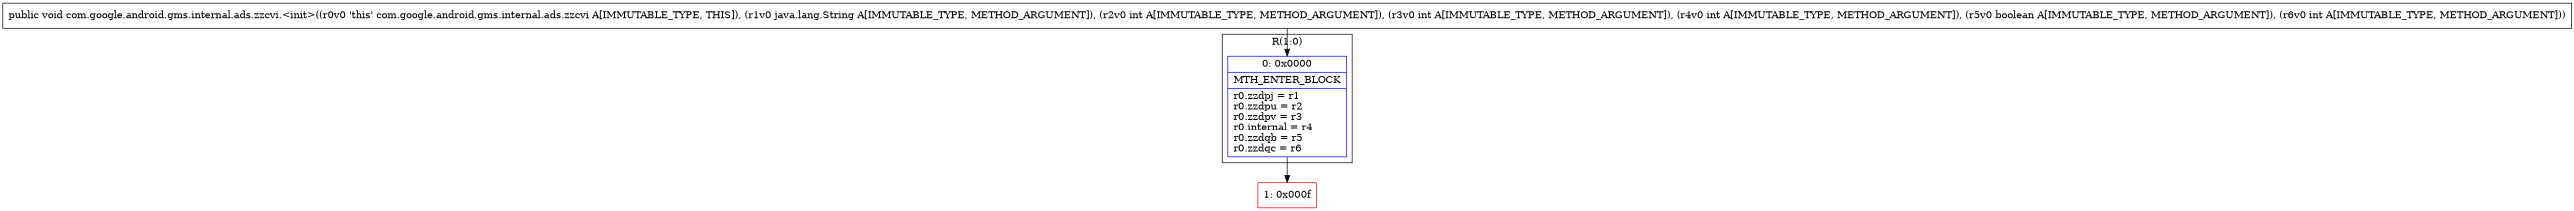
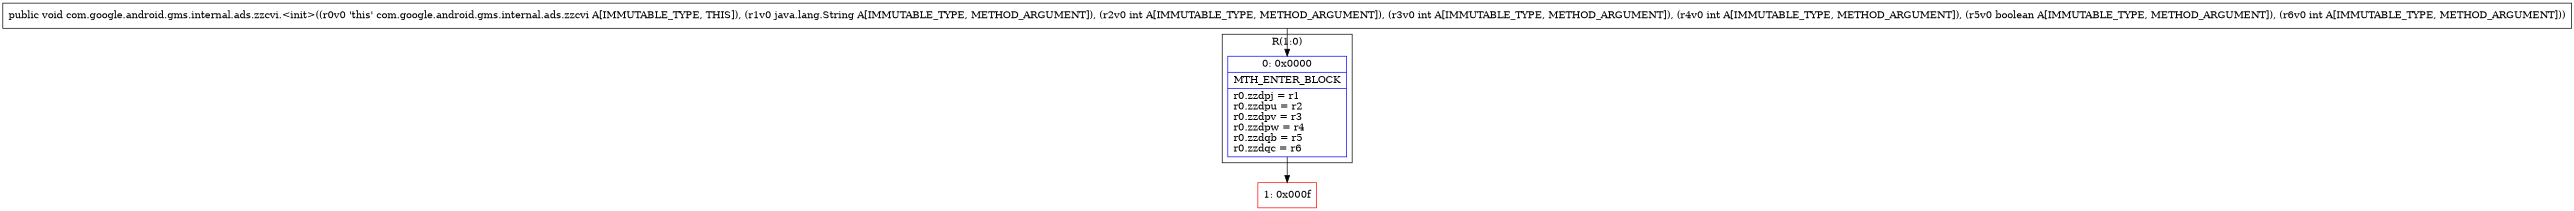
(1273, 127) -> (1269, 127)
